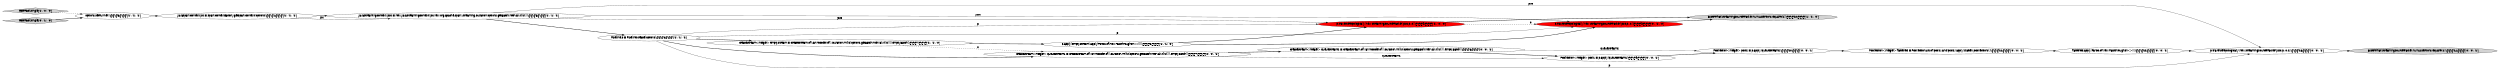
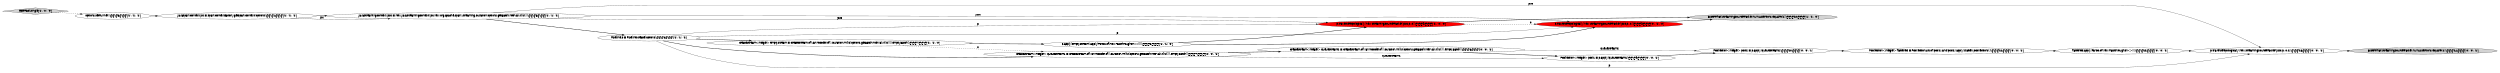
(35, 21) -> none
